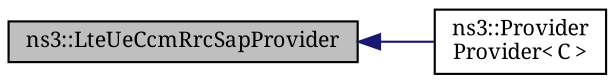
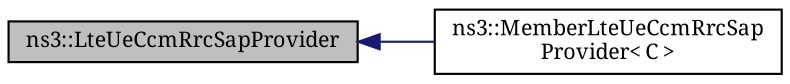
(520, 42) -> (608, 42)
